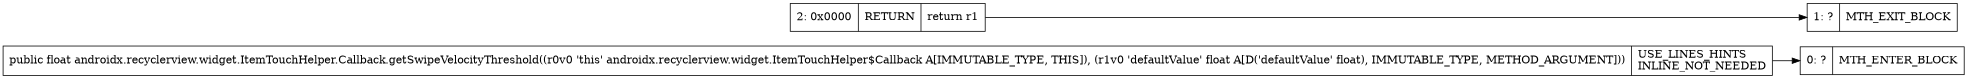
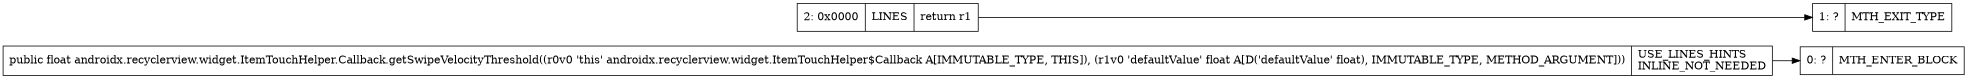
(890, 17) -> (890, 17)
(1898, 17) -> (1898, 17)
